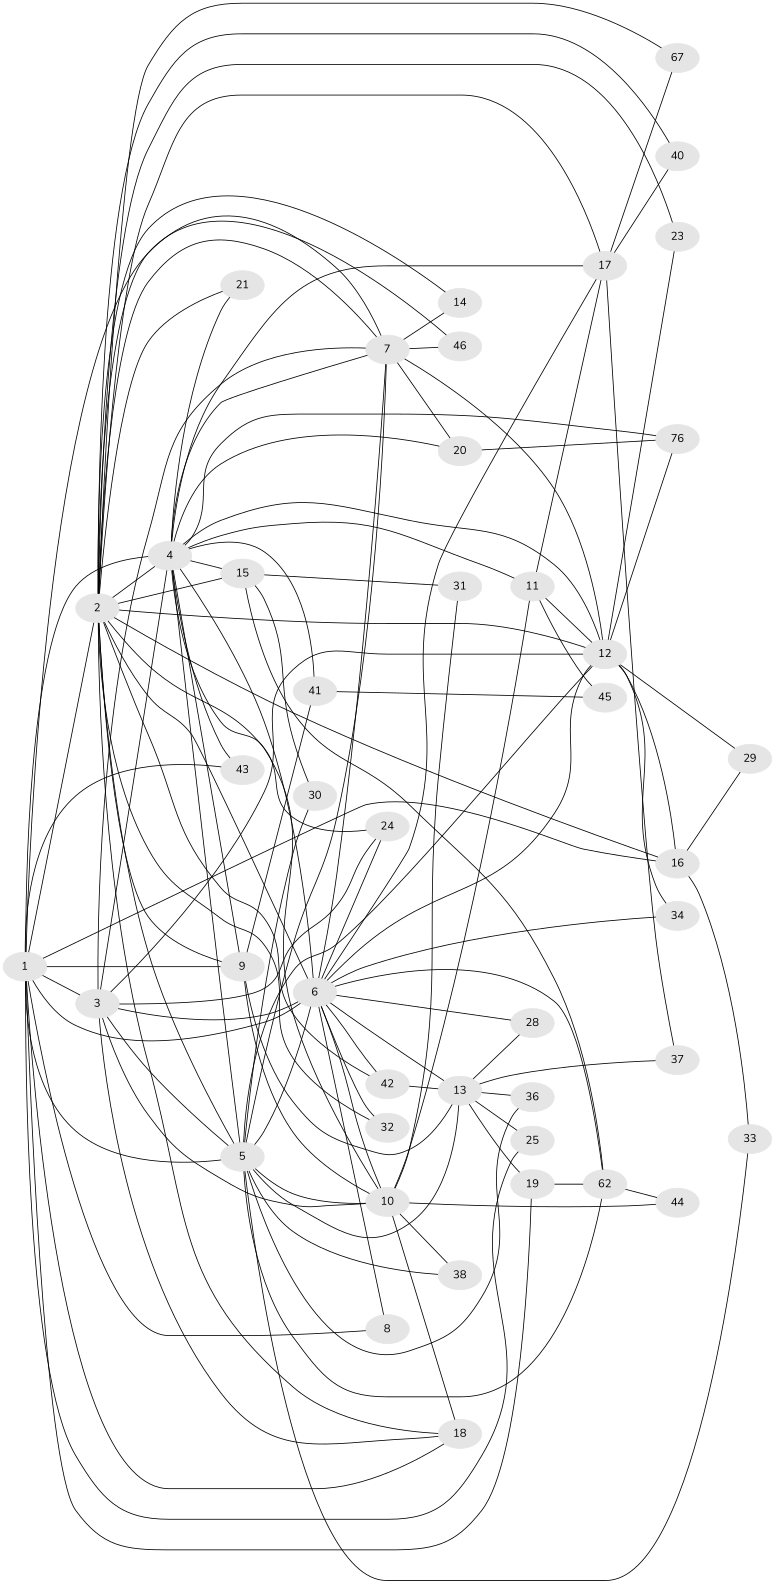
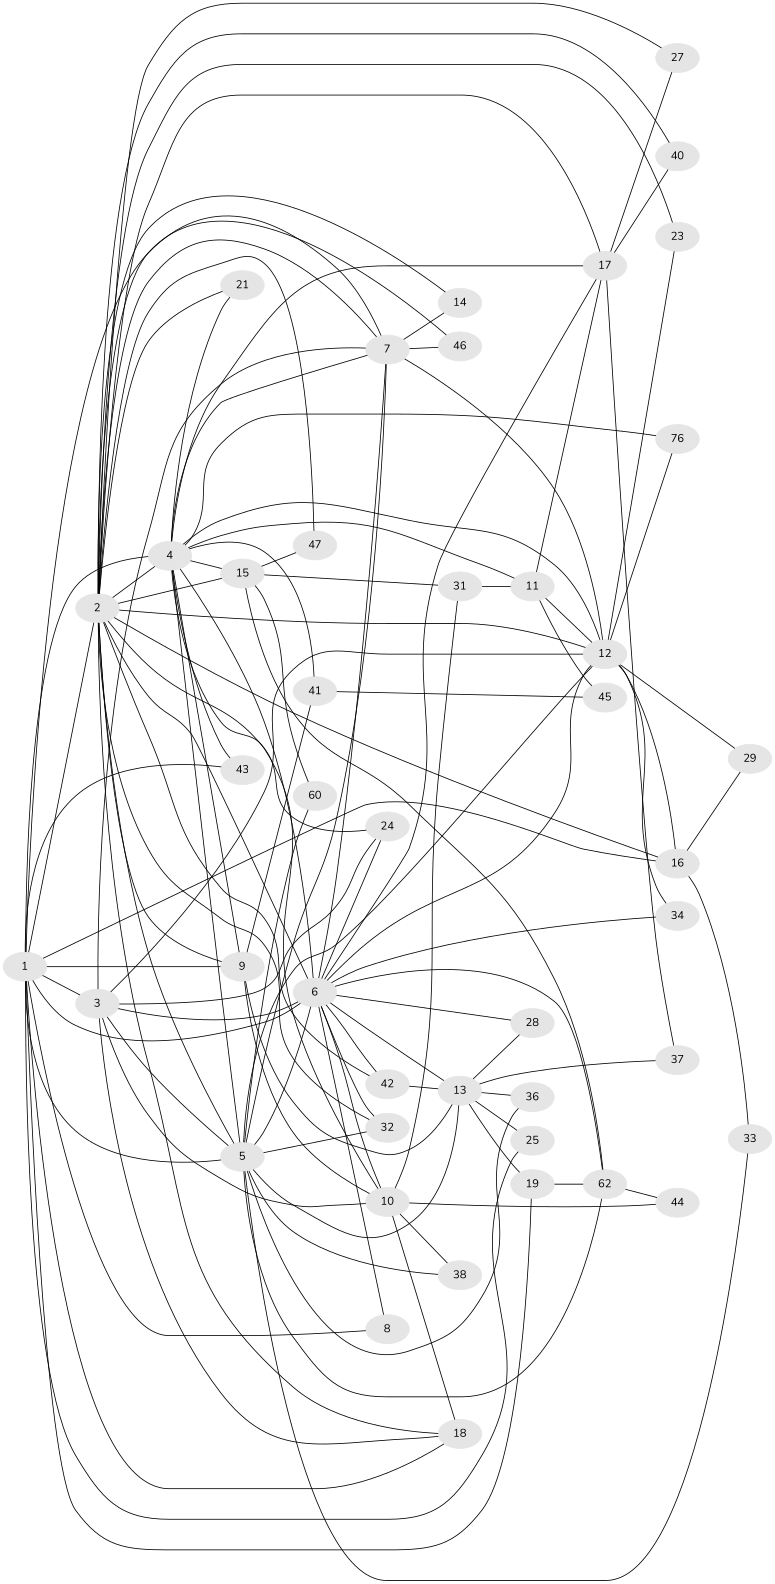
(677, 58) -> (677, 58)
(460, 451) -> none
none -> (315, 545)
(134, 780) -> none
(315, 796) -> (315, 796)
(474, 897) -> (496, 586)
(306, 1198) -> (315, 1142)
